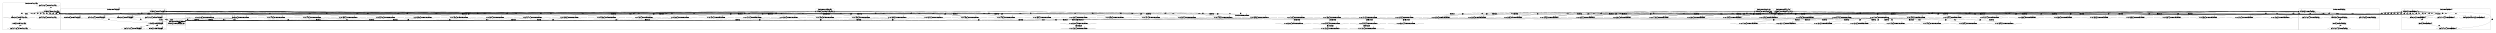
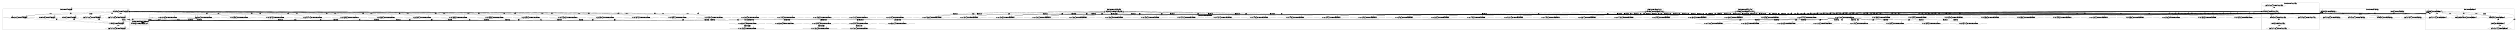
(1955, 20) -> (1886, 20)
(2339, 20) -> (2392, 14)
(156, 26) -> (93, 20)
